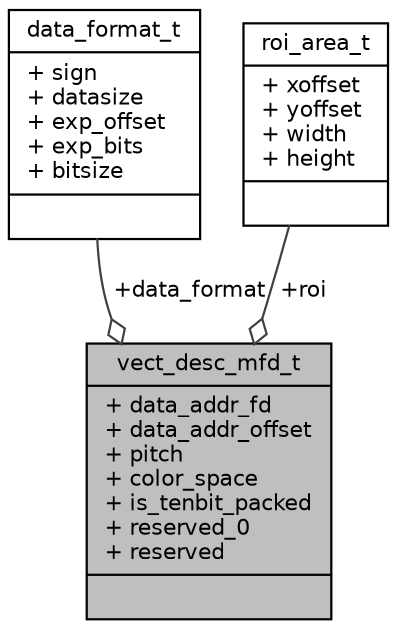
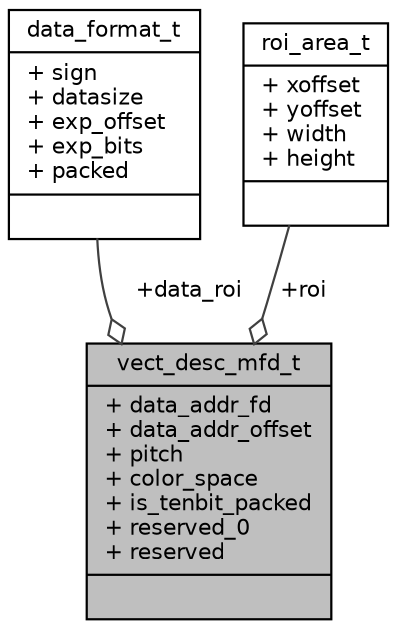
(76, 171) -> (78, 171)
(187, 291) -> (187, 291)
